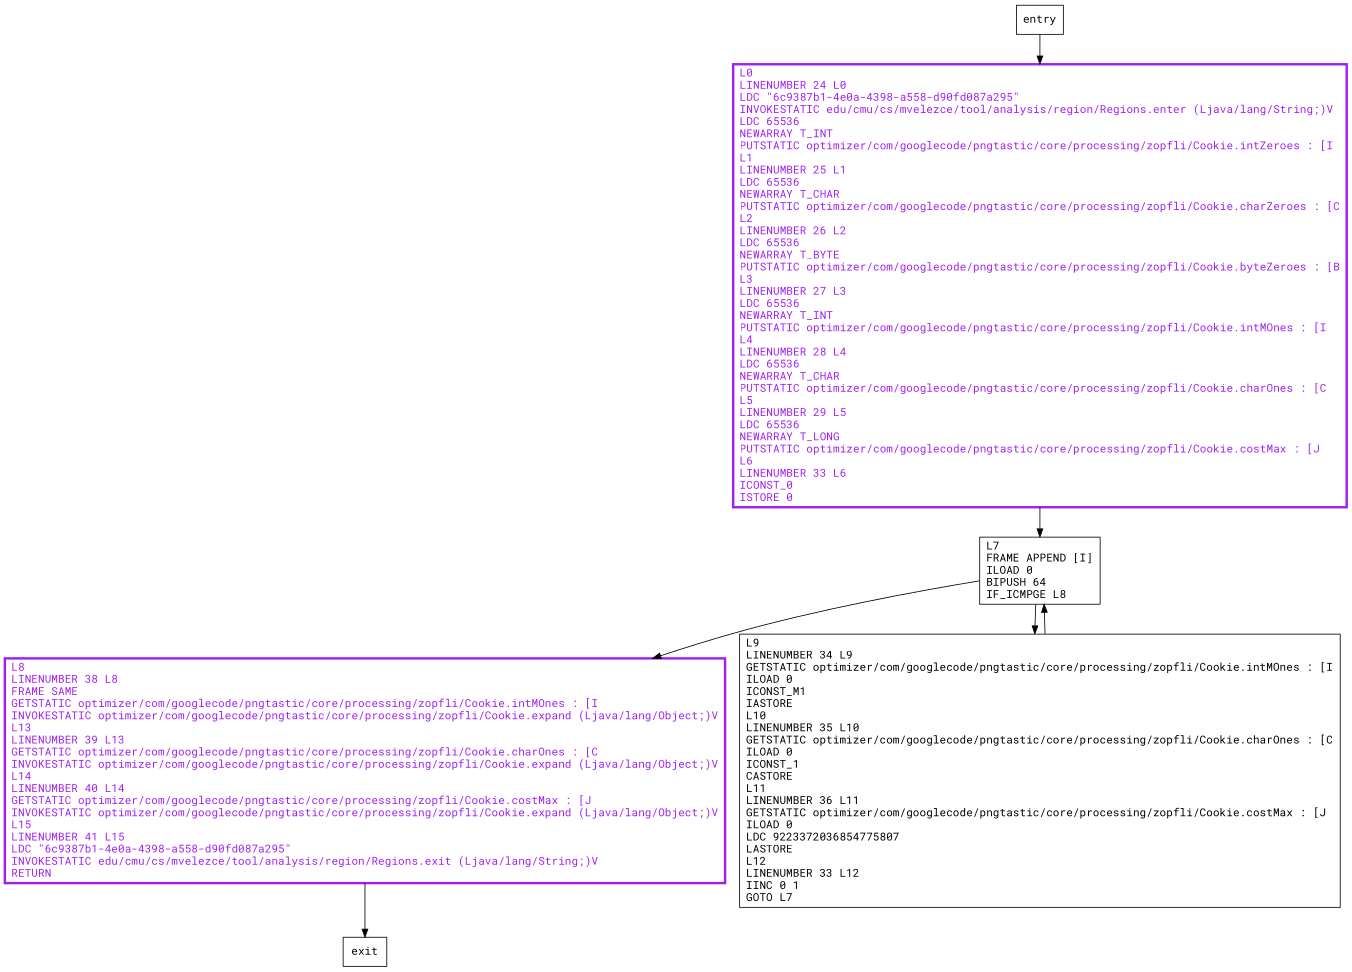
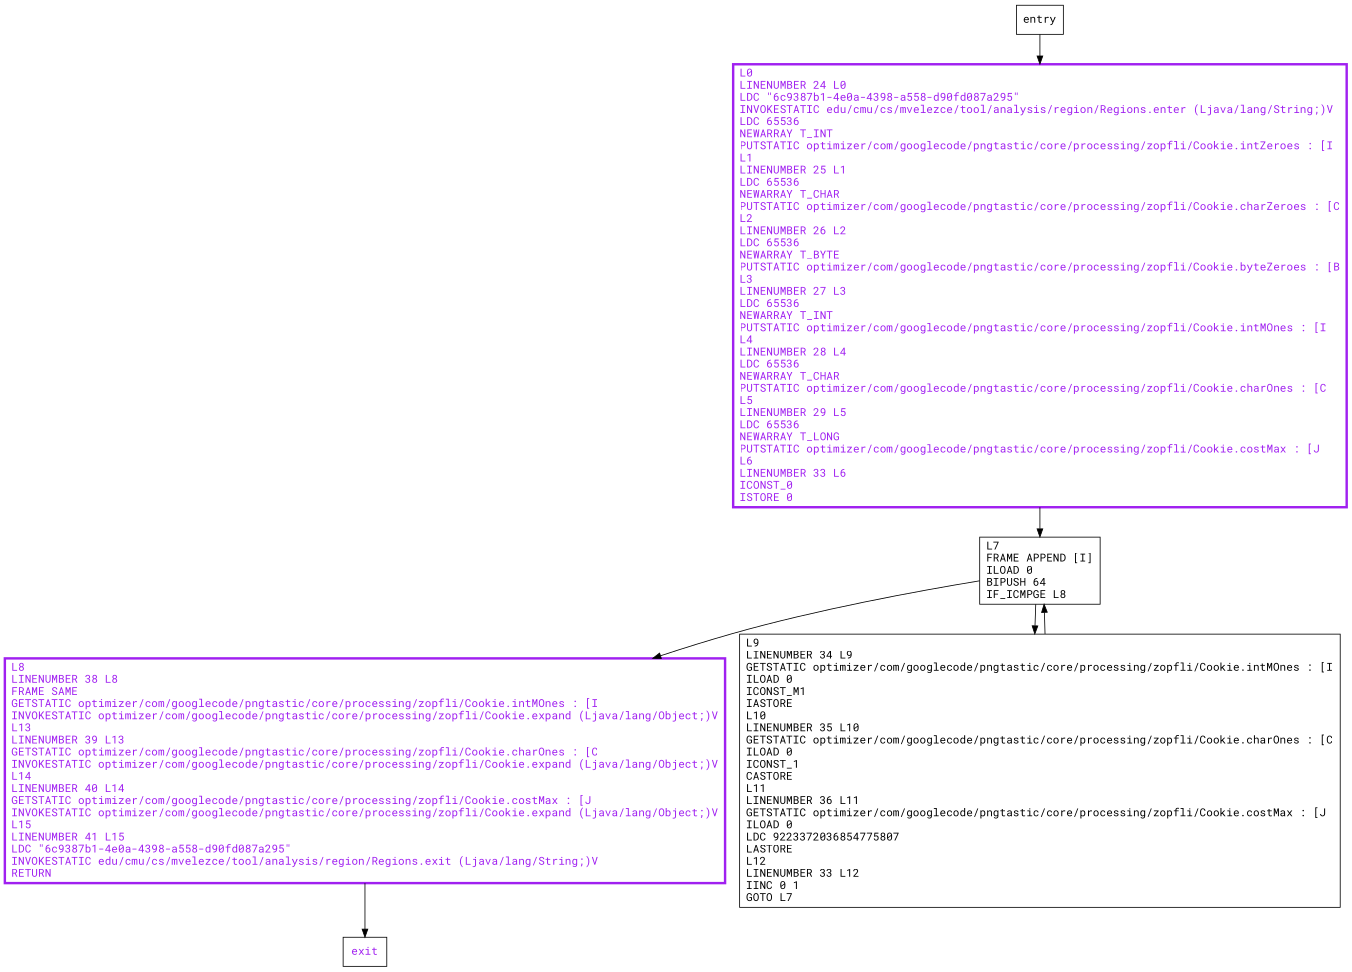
(365, 952) -> (365, 952)
